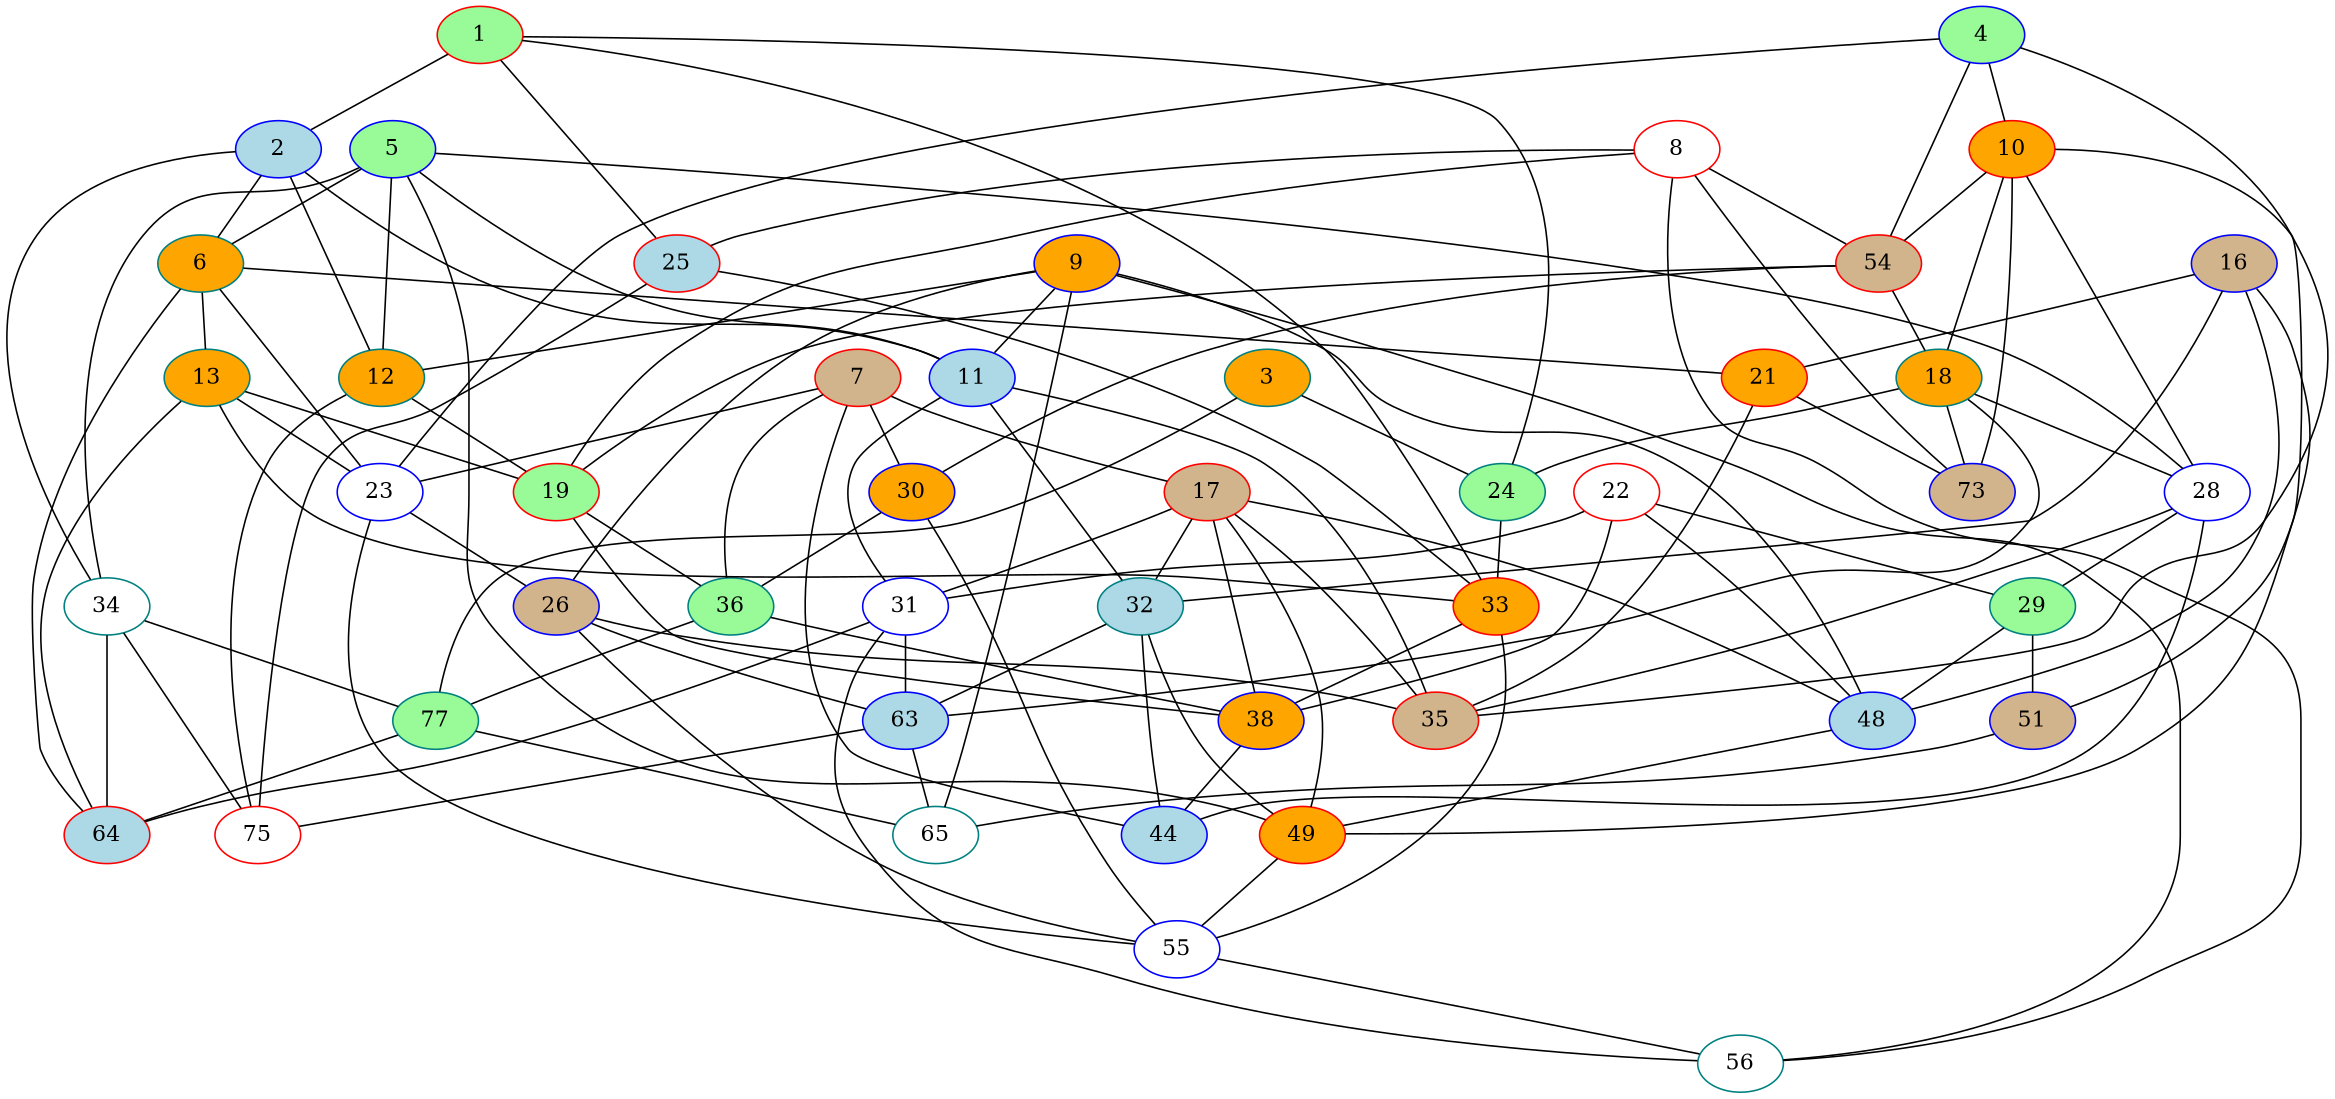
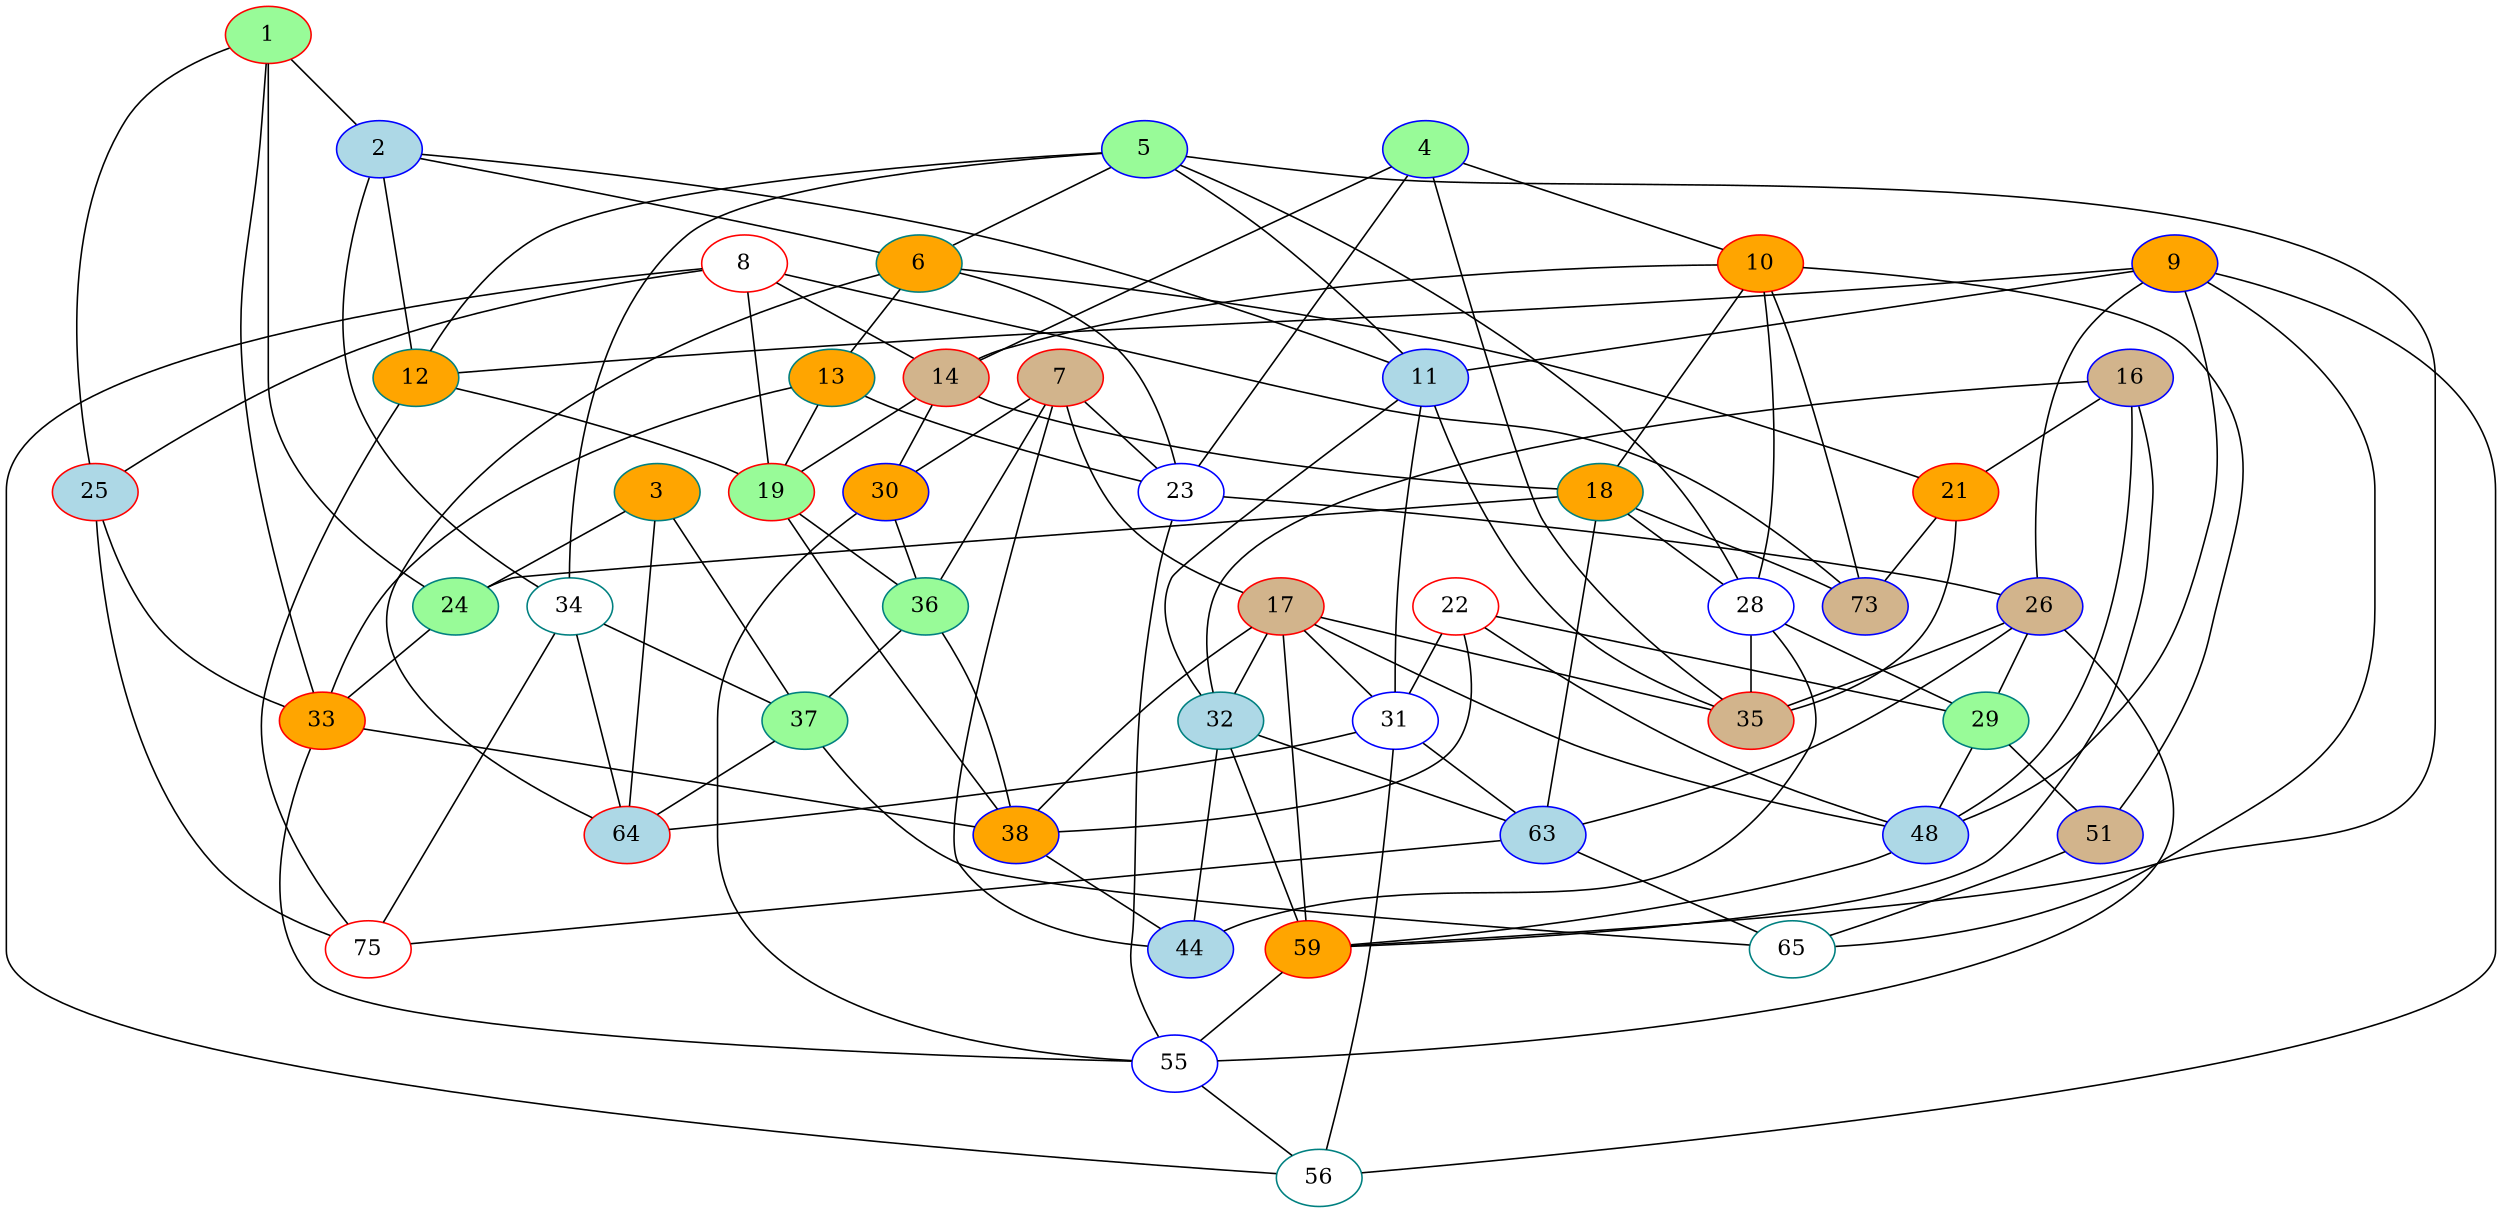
(1879, 264) -> (946, 378)
(48, 586) -> (642, 664)
none -> (2013, 663)
(436, 721) -> (805, 721)
(1302, 835) -> (1308, 949)
